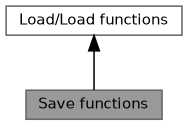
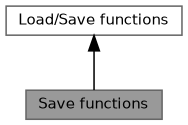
(94, 21) -> (94, 21)
